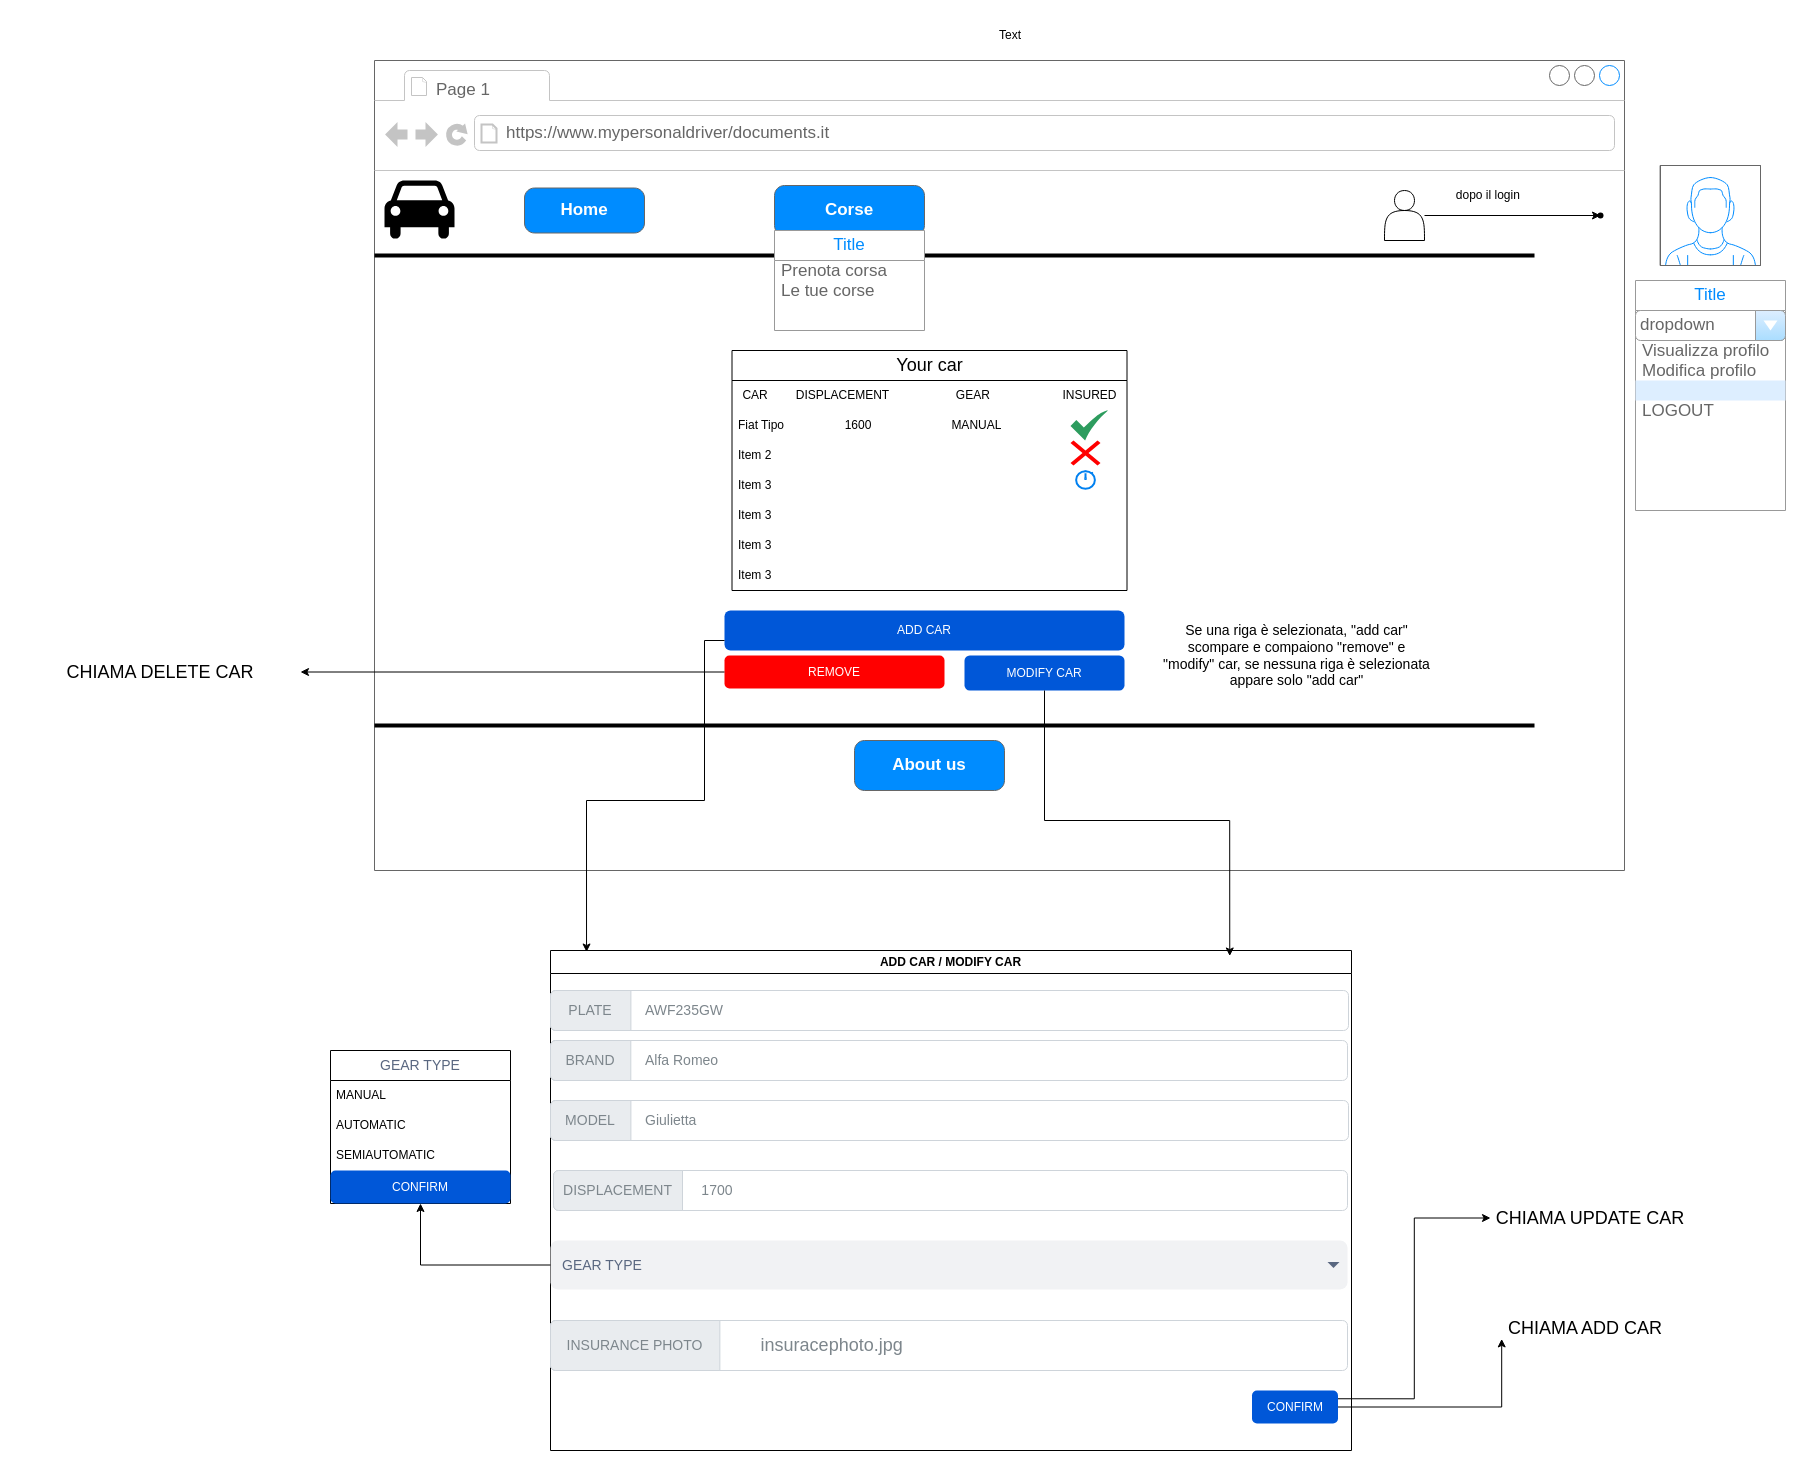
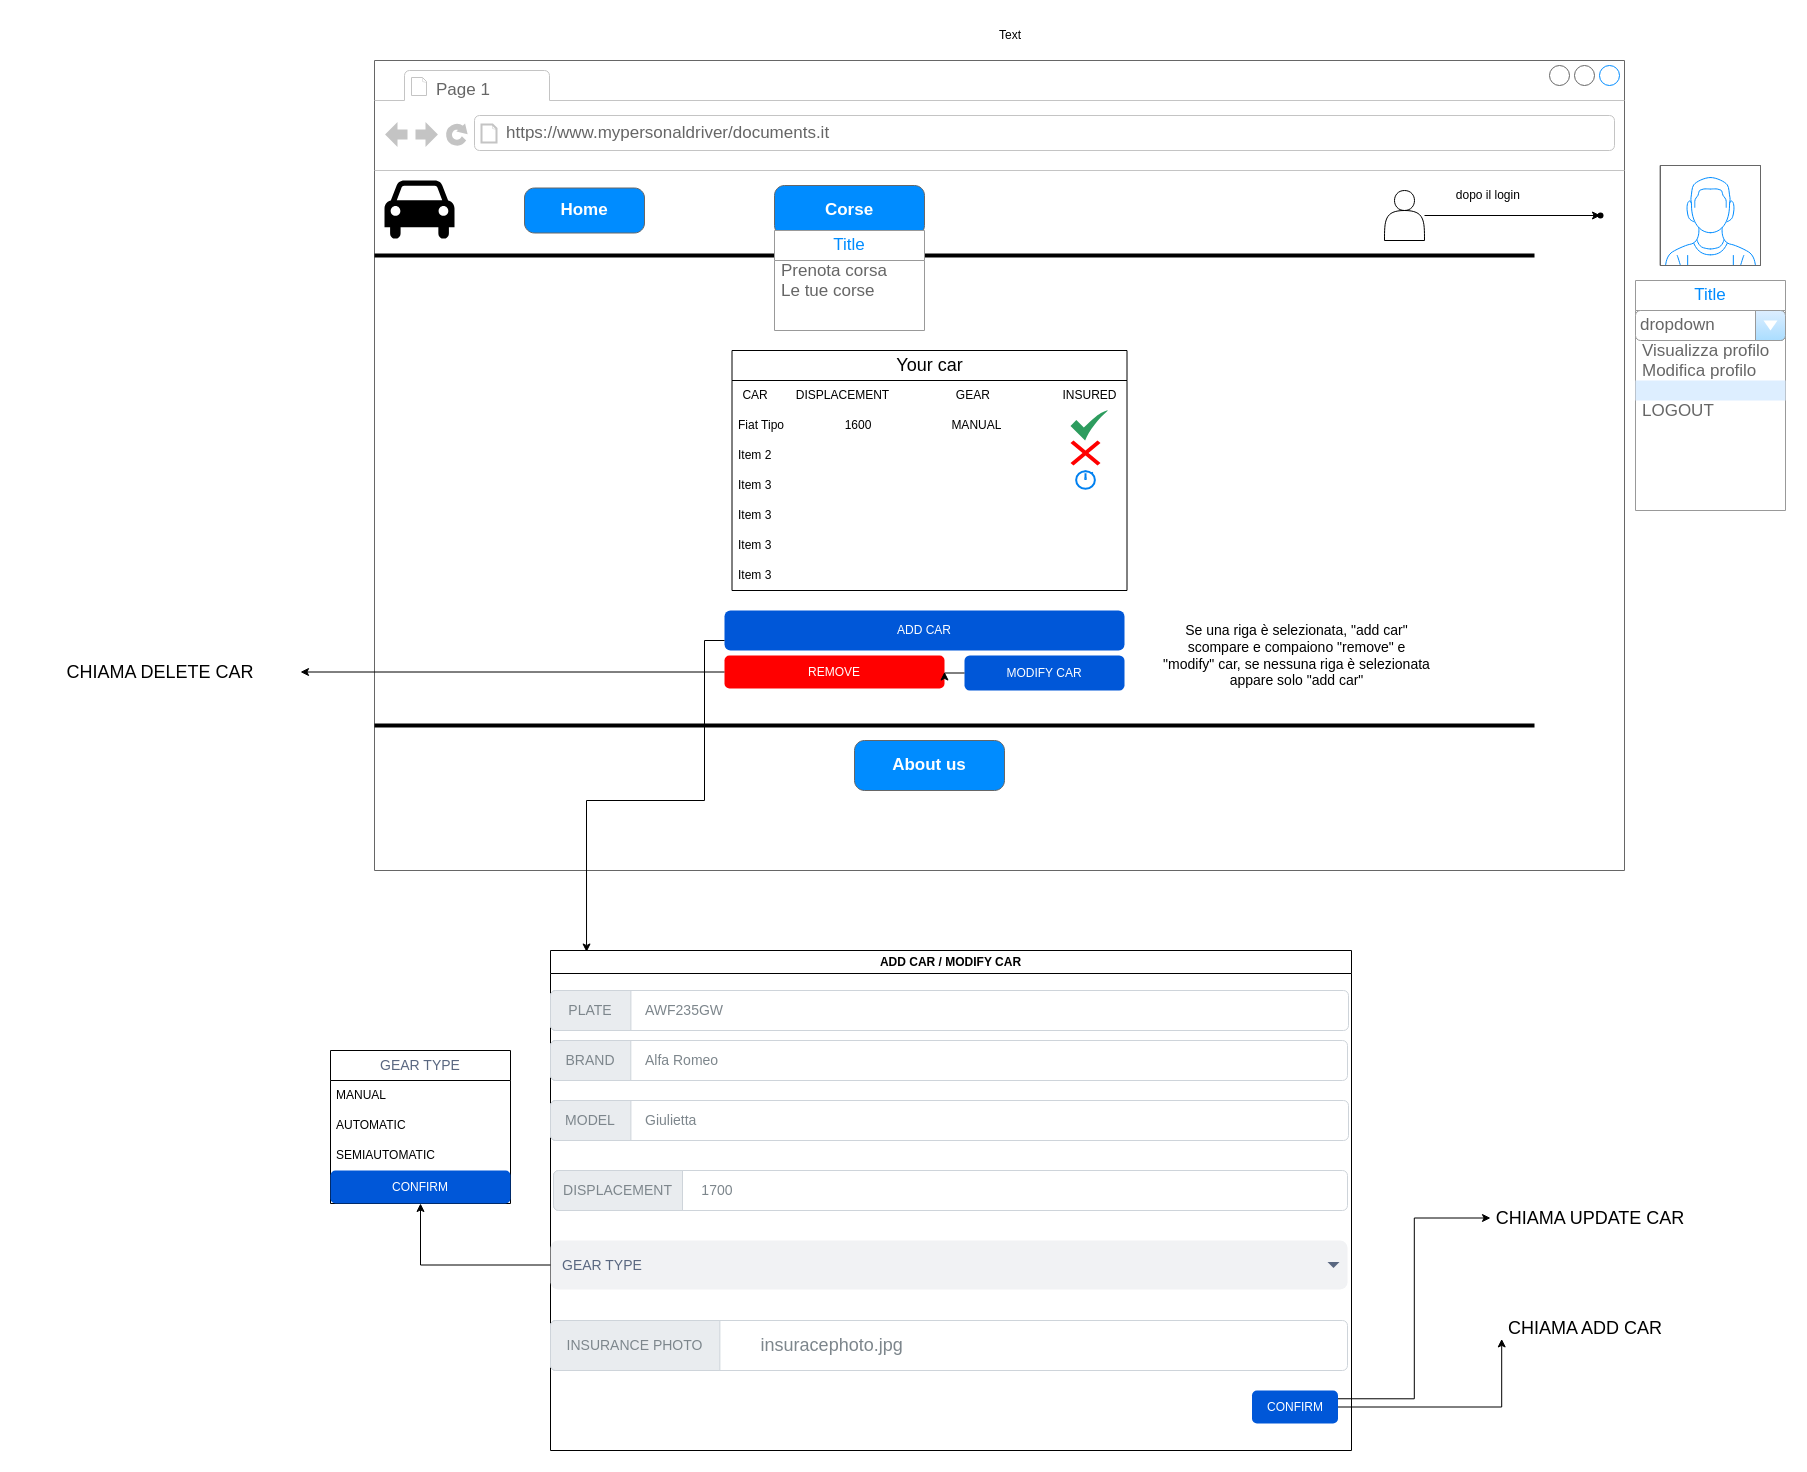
(1137, 821) -> (953, 673)
